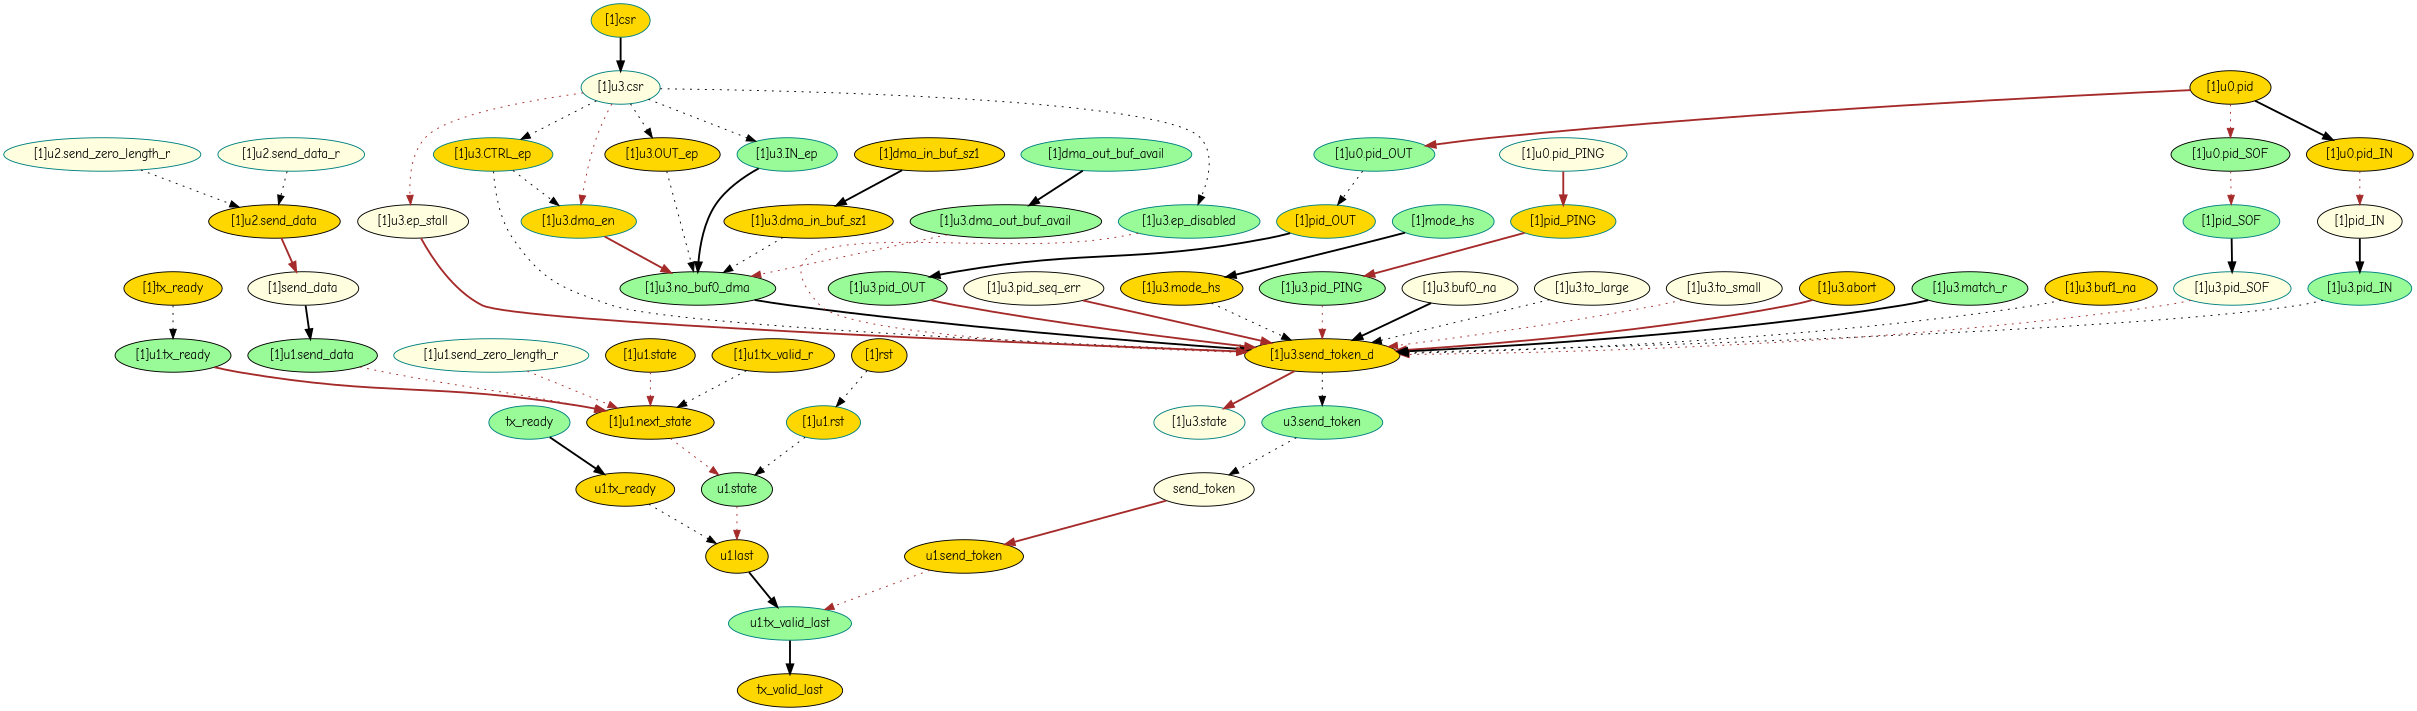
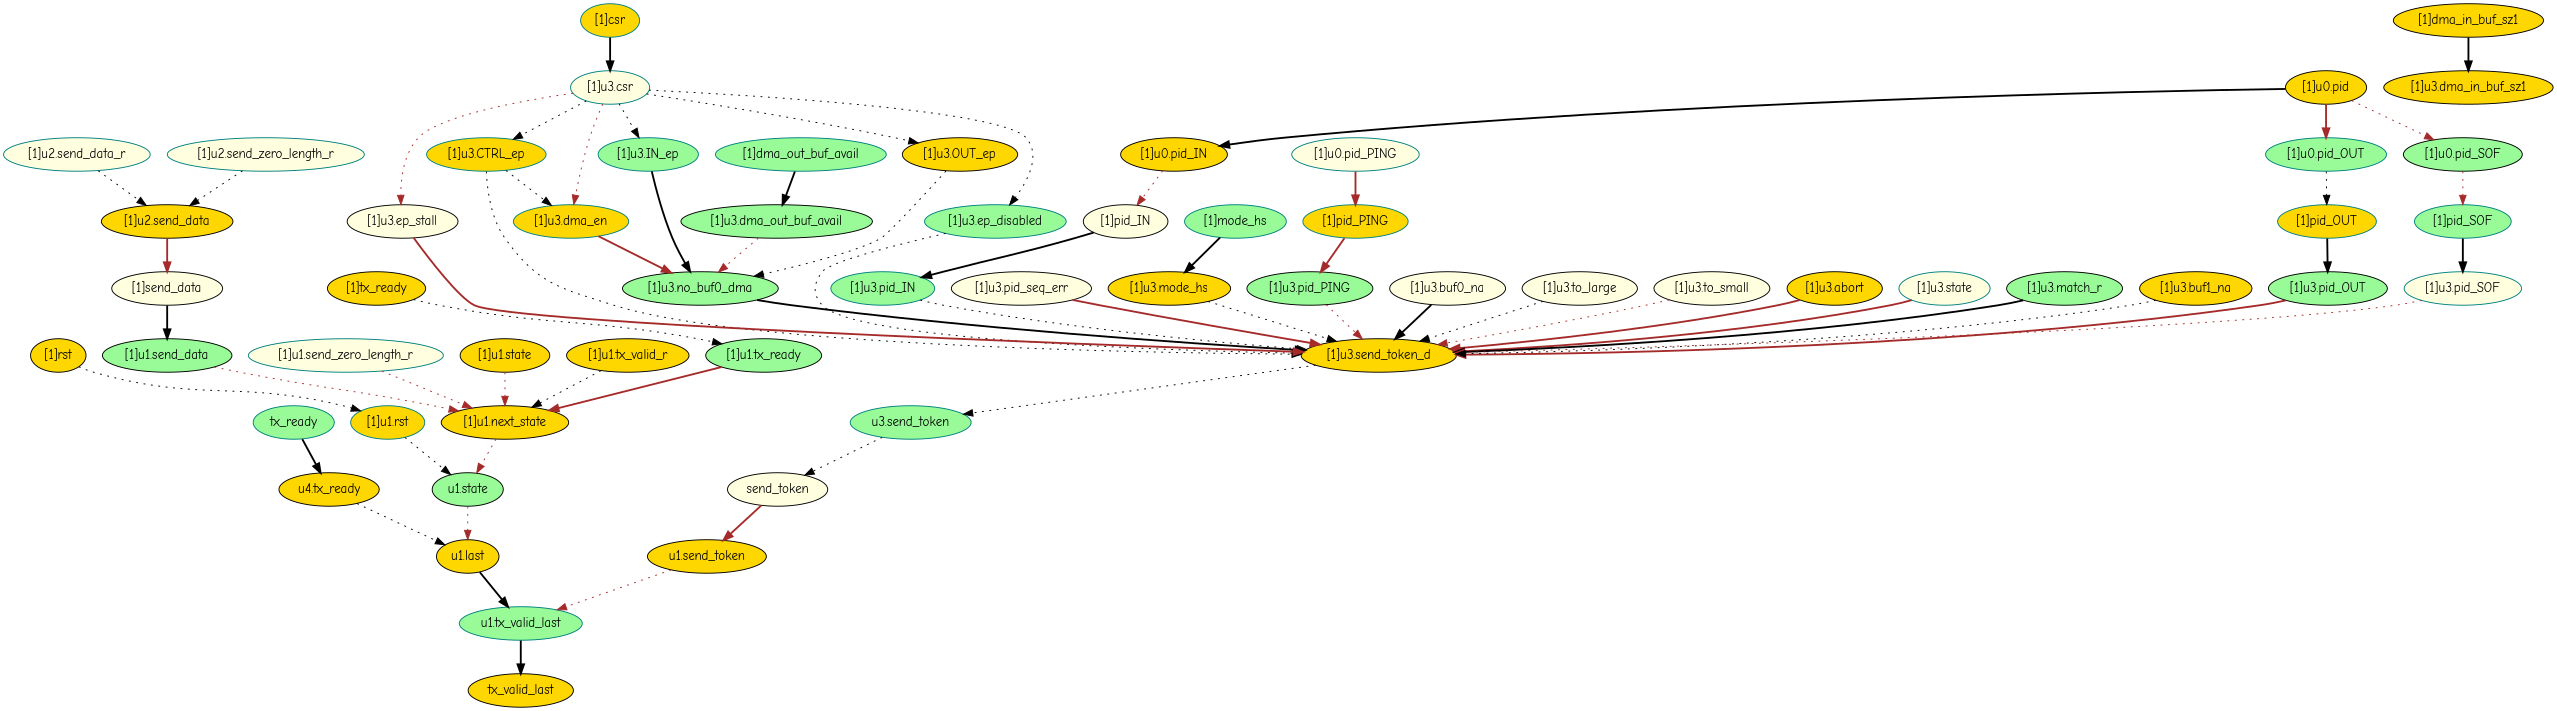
(757, 253) -> none
(818, 303) -> (924, 331)
(1263, 388) -> (1700, 333)
(625, 489) -> (329, 489)
